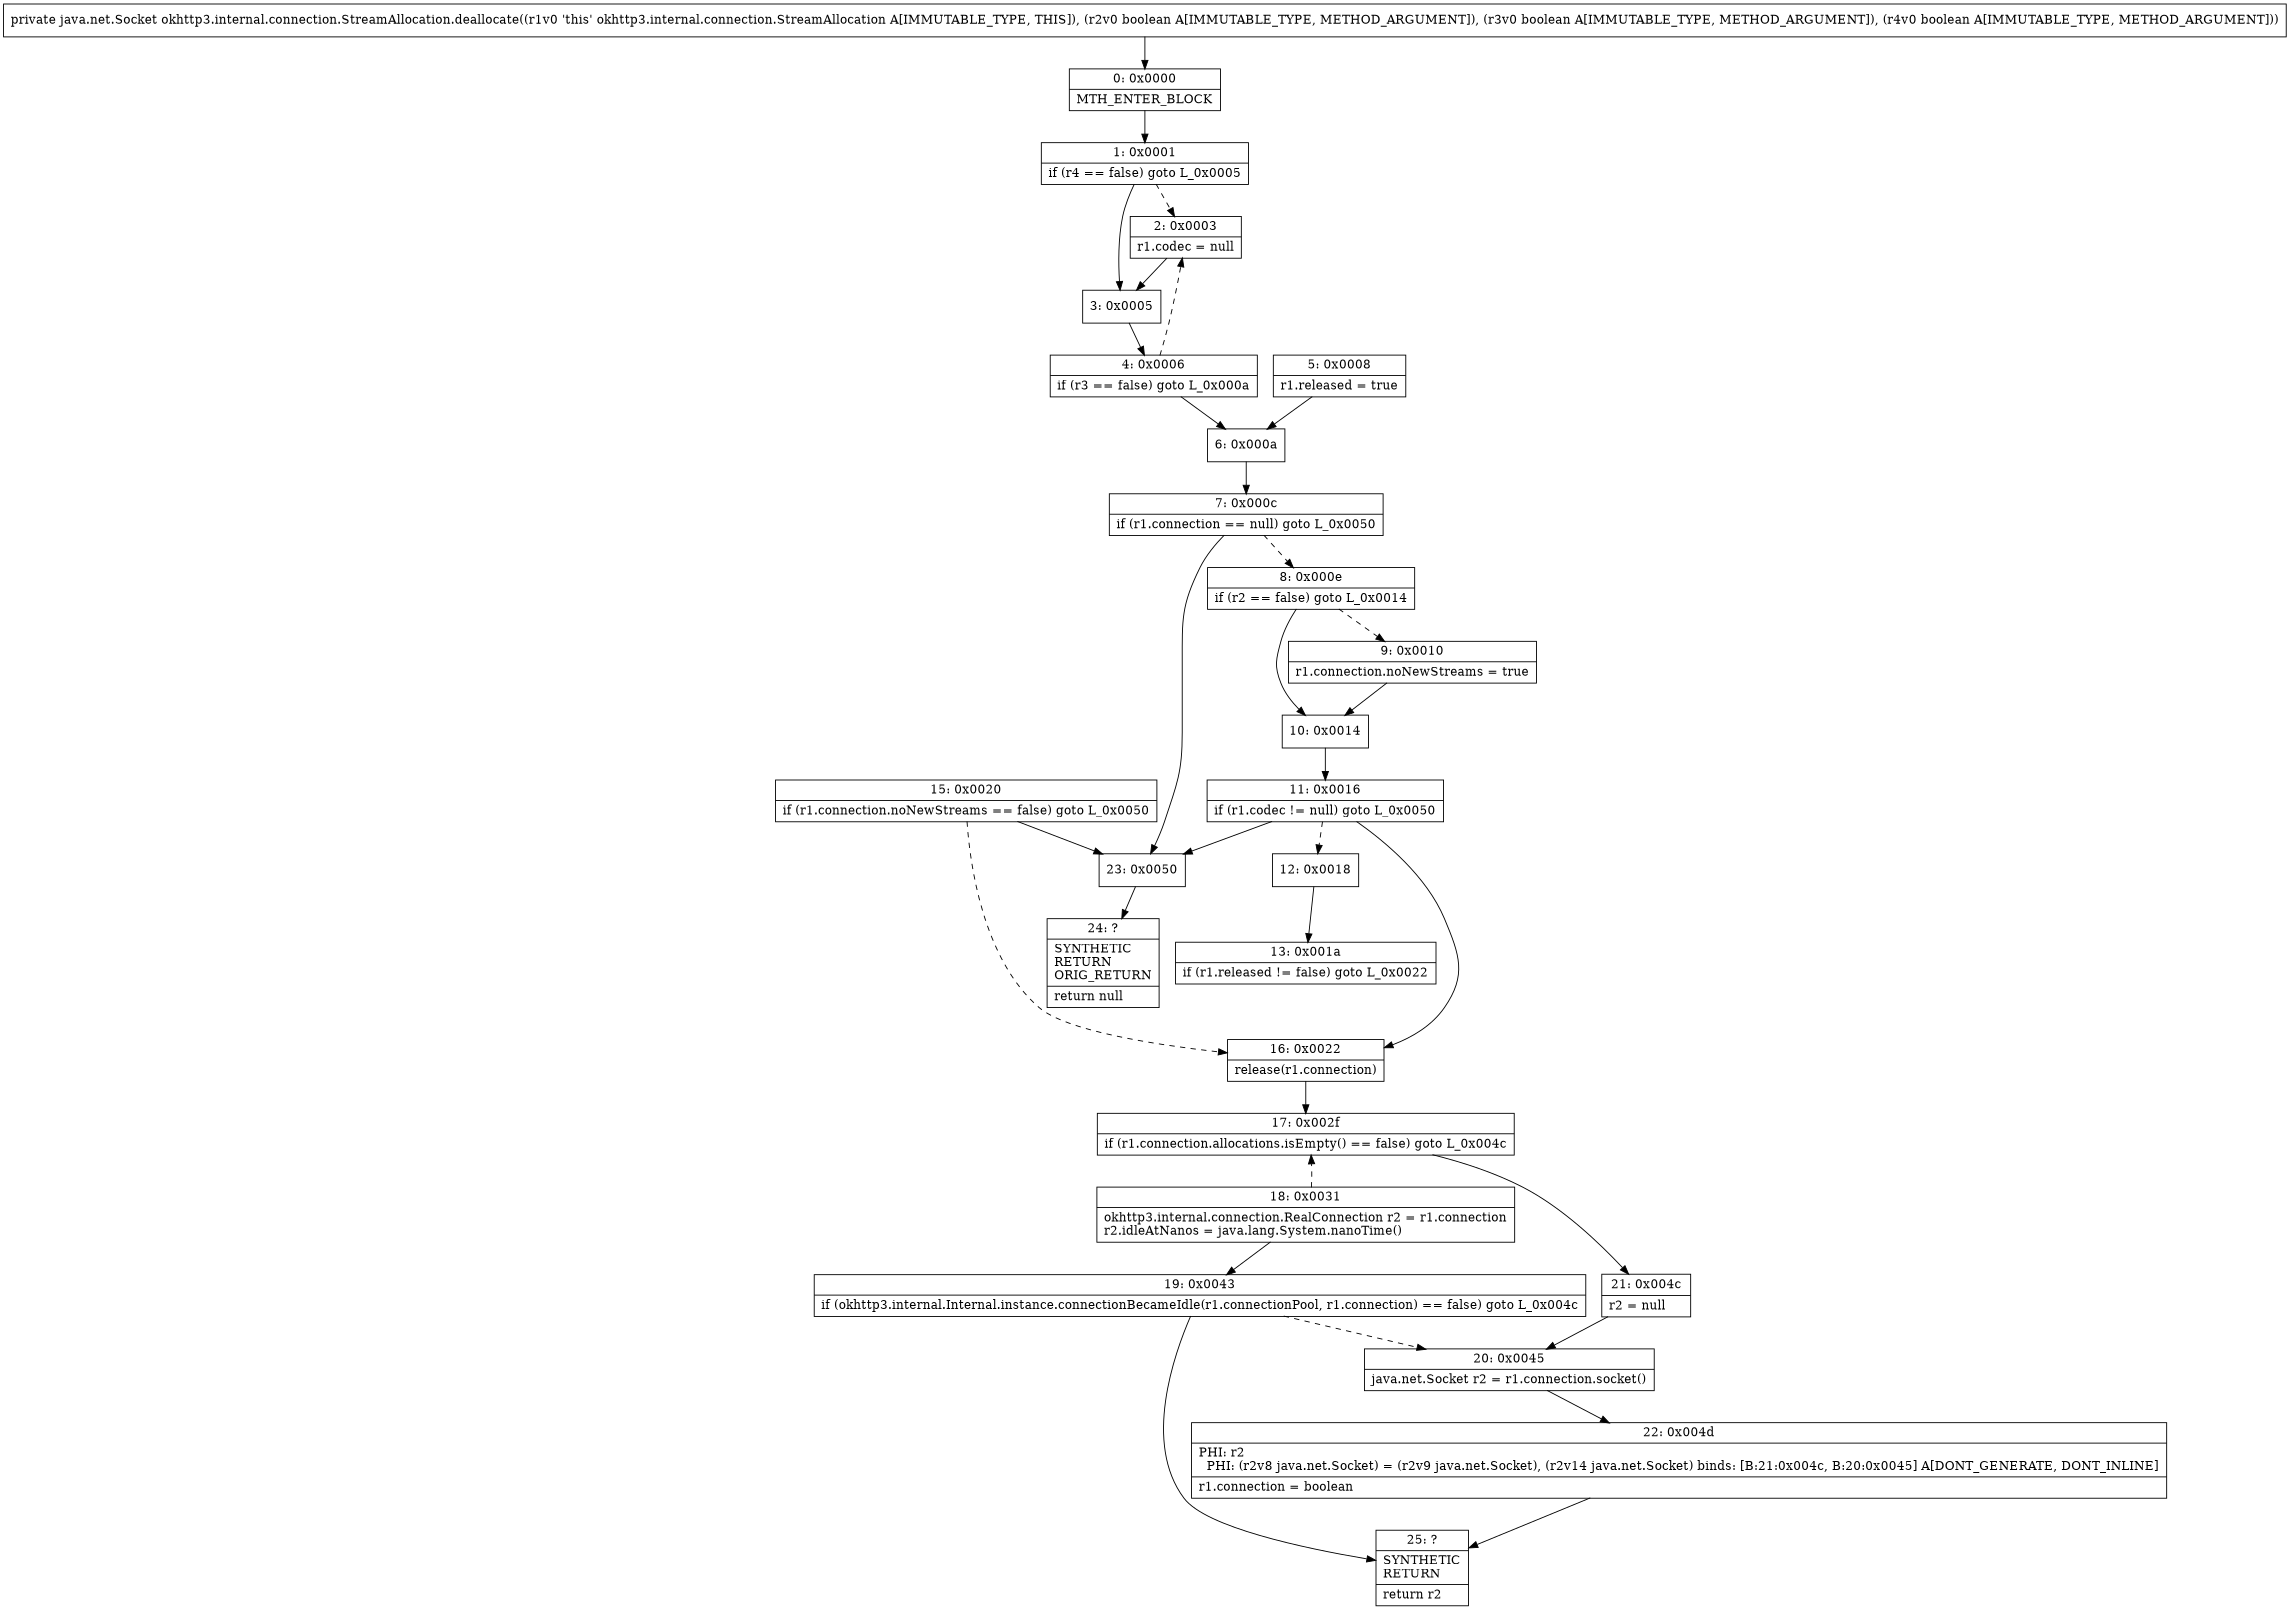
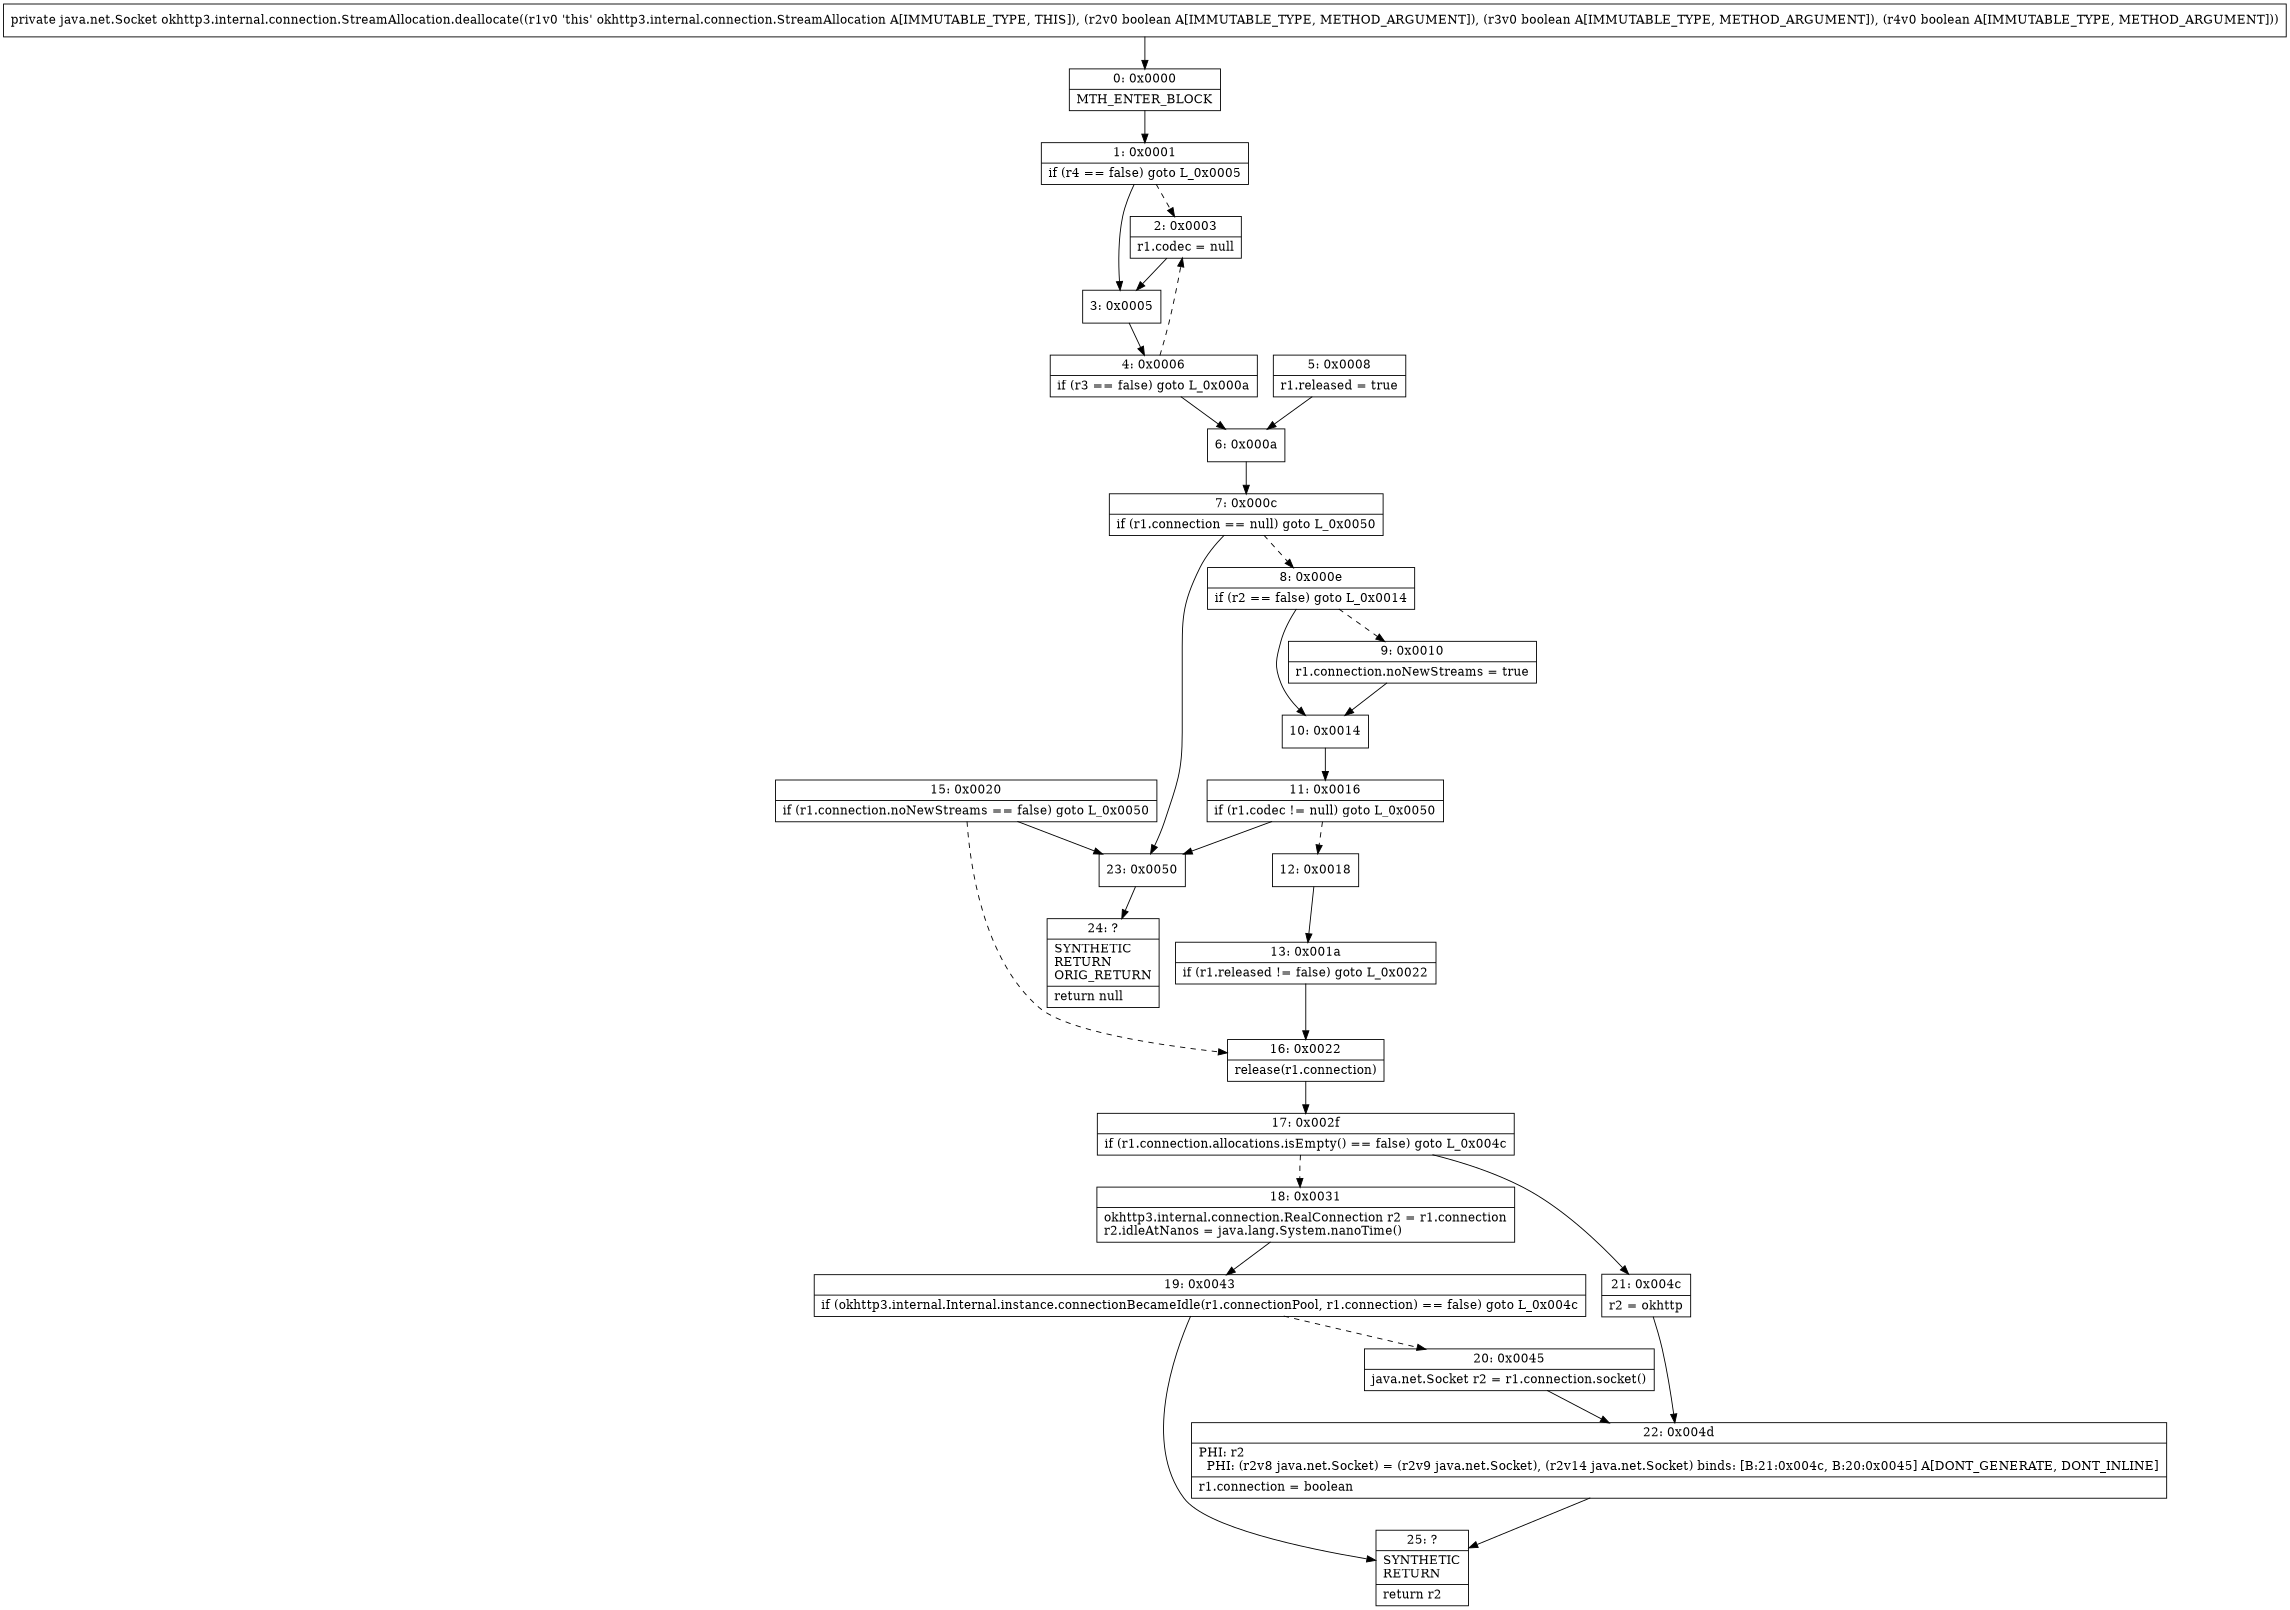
(1449, 931) -> (1306, 1007)
(1312, 1176) -> (1300, 1167)
(1637, 1306) -> (1646, 1306)
(1581, 1331) -> (1666, 1365)
